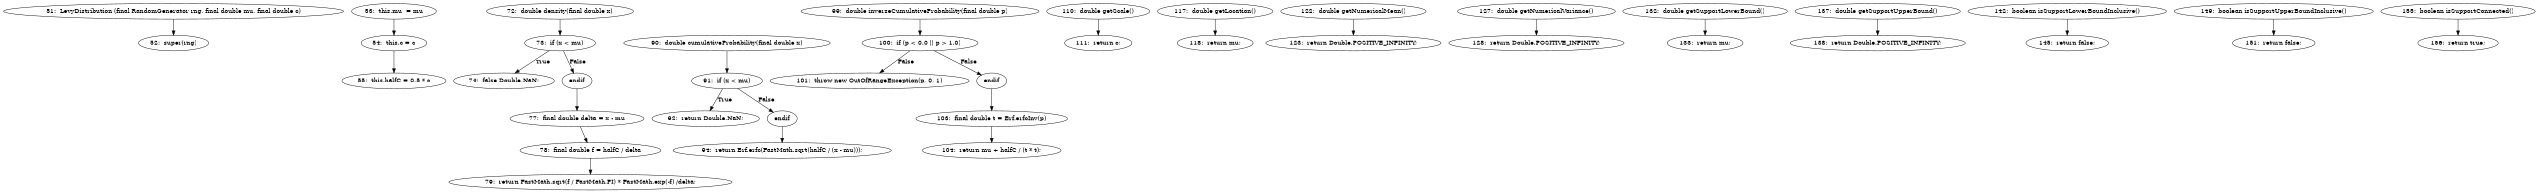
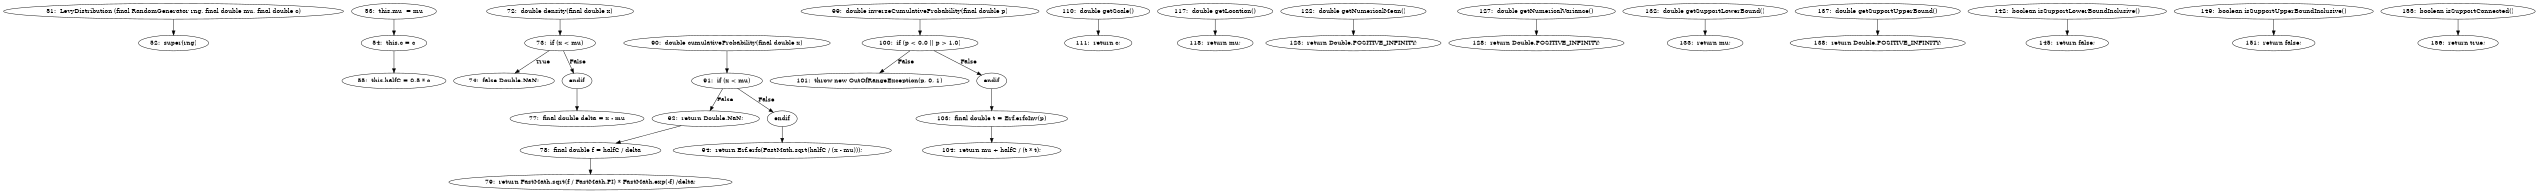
(725, 100) -> (725, 100)
(583, 133) -> (651, 134)
